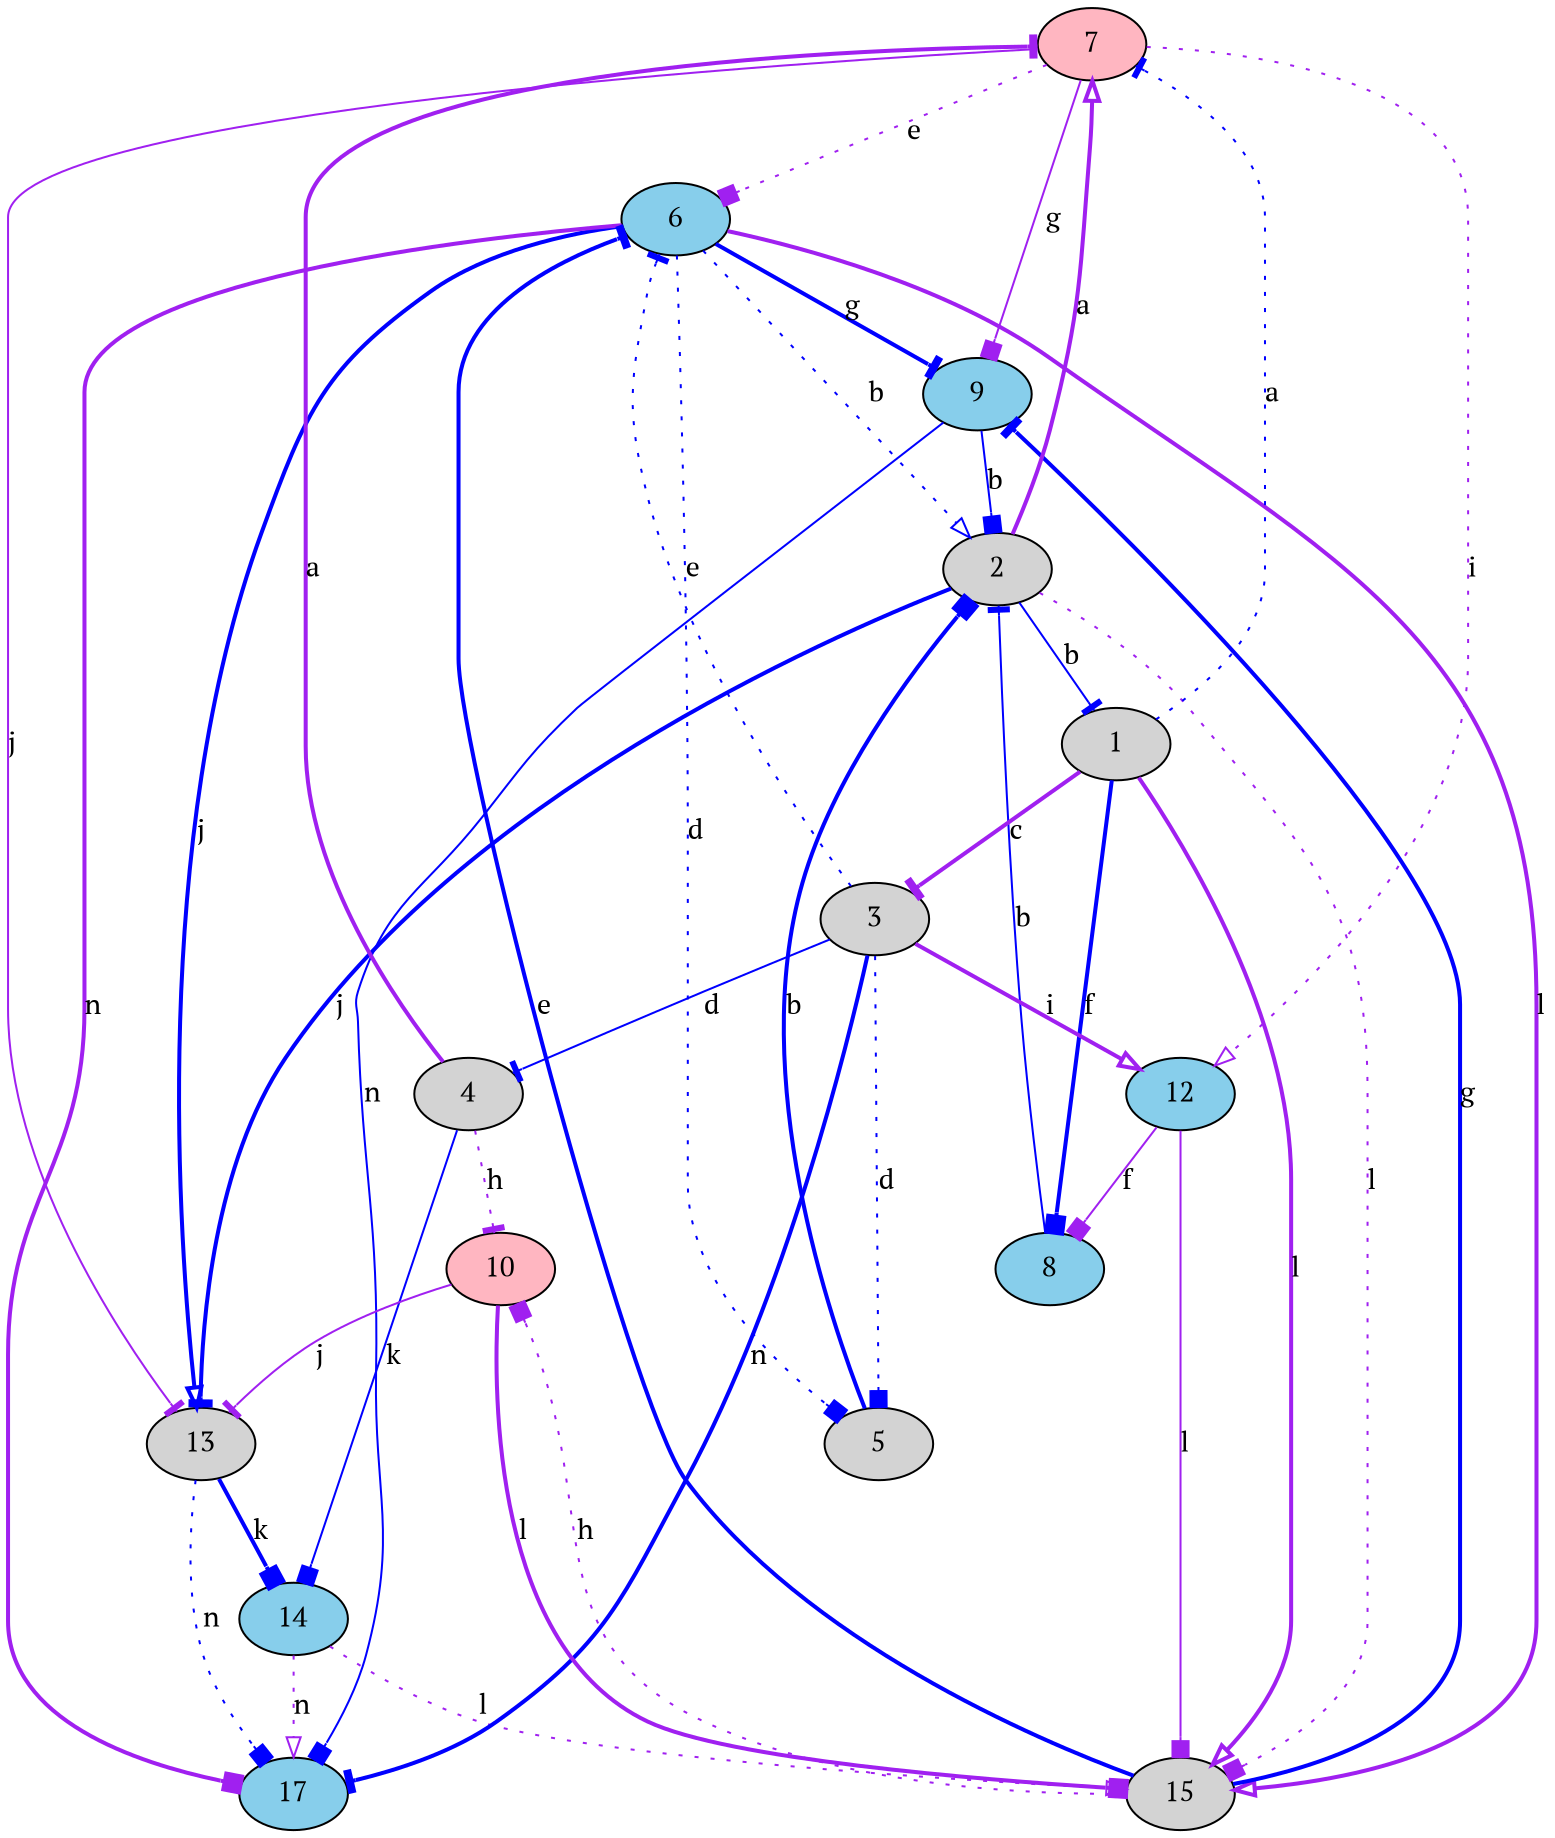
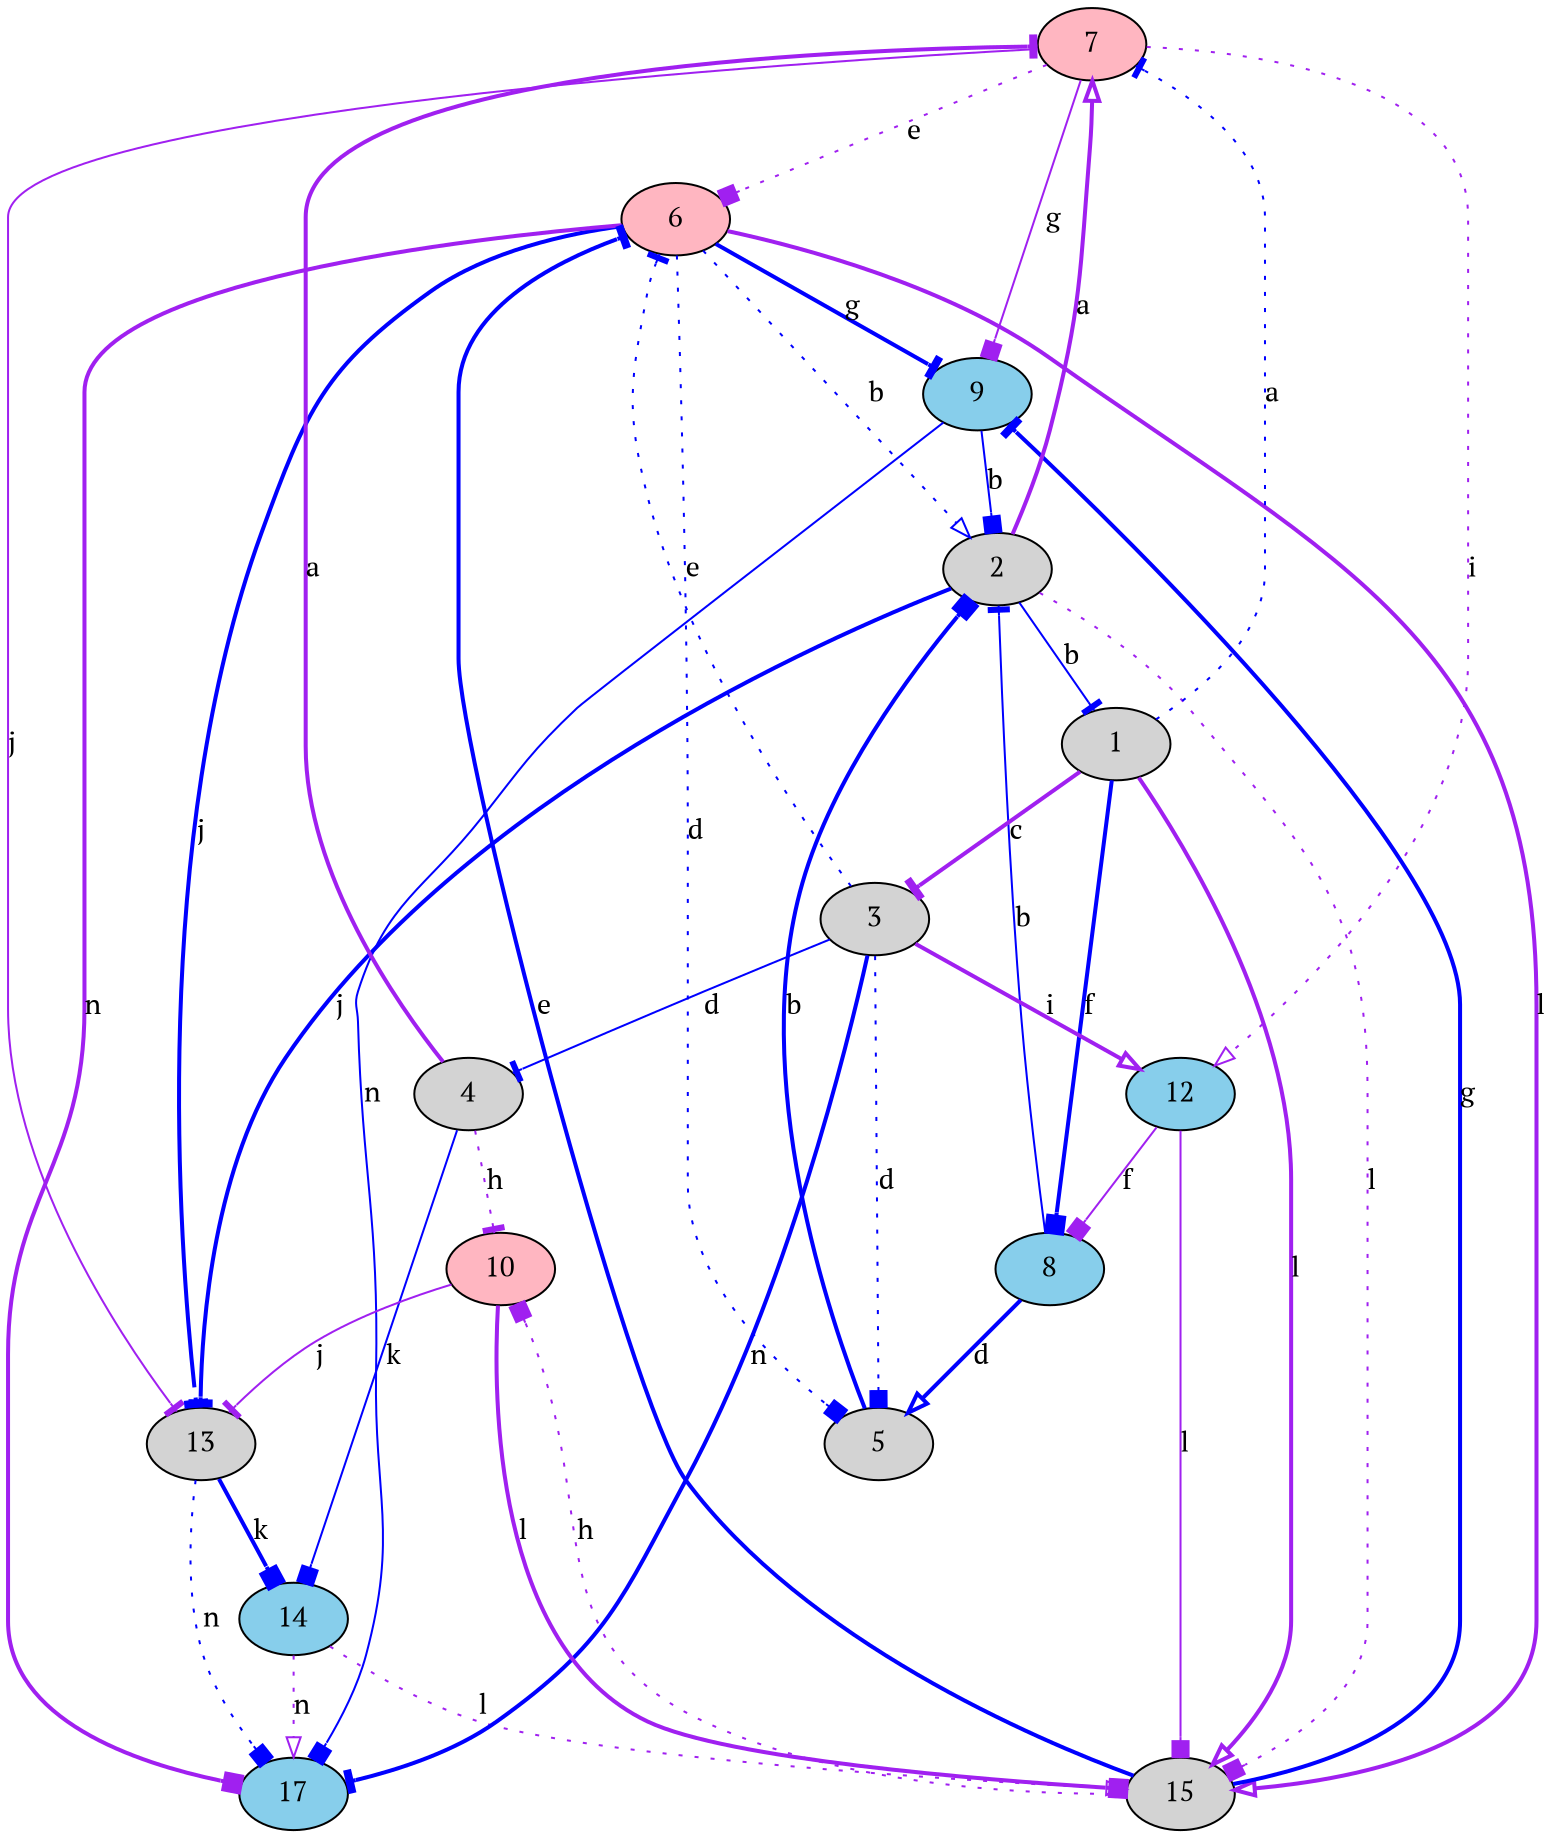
(676, 219) -> (676, 219)
(215, 706) -> (215, 706)
none -> (972, 1349)
